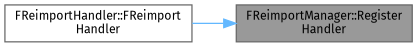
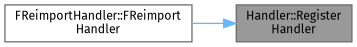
(324, 23) -> (294, 23)
